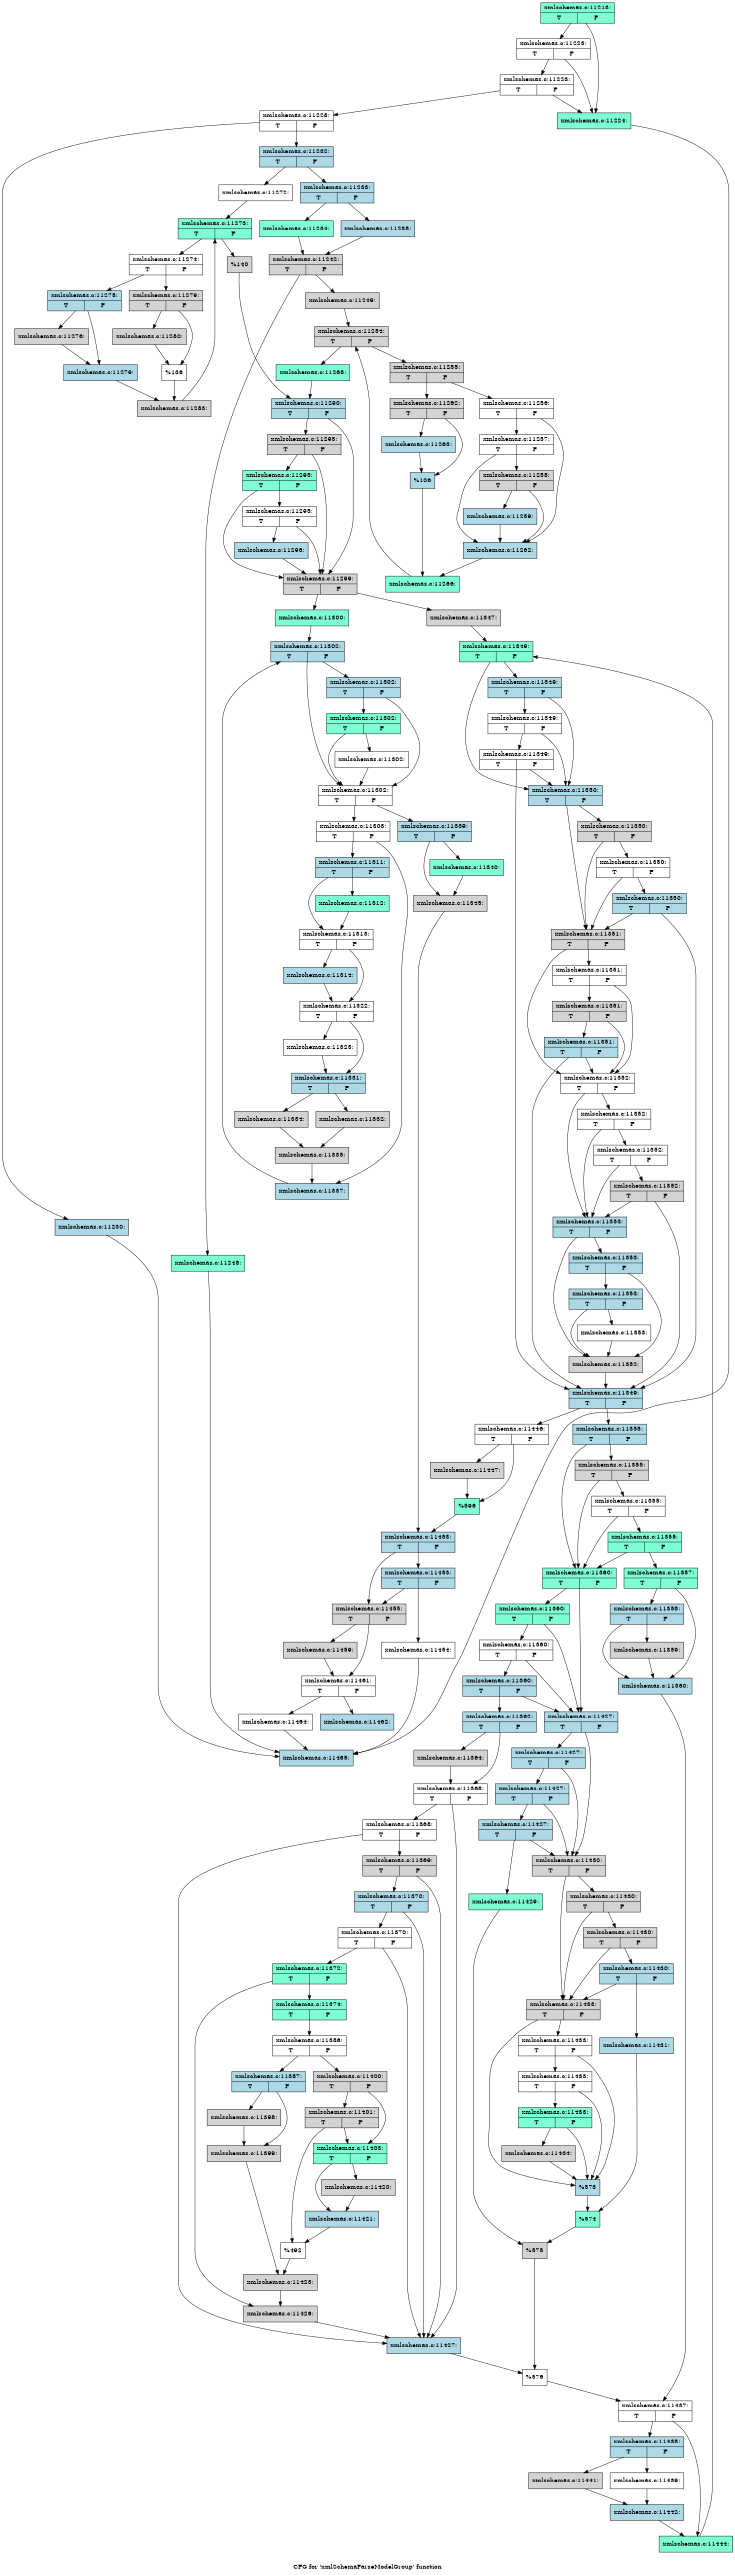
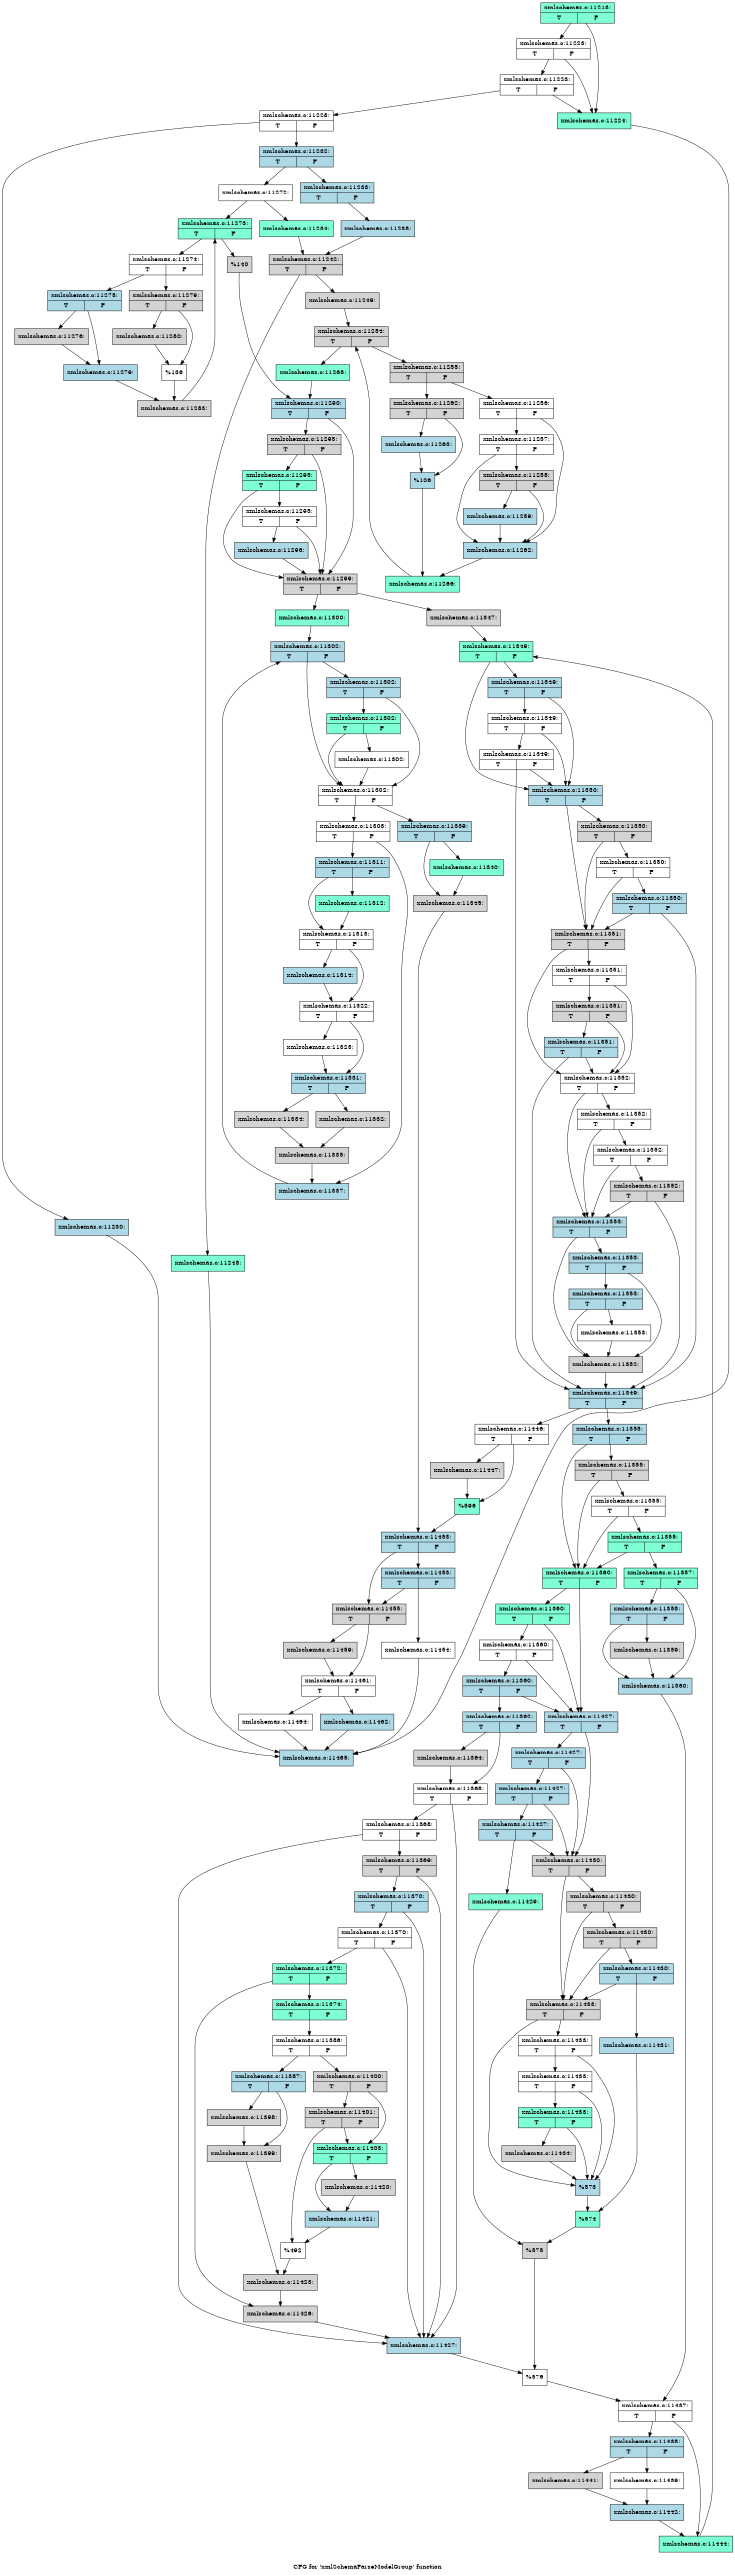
(317, 210) -> (274, 209)
none -> (338, 1739)
